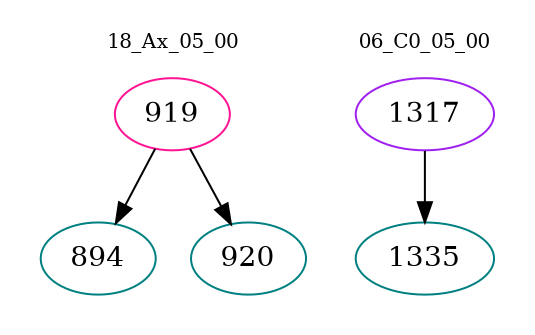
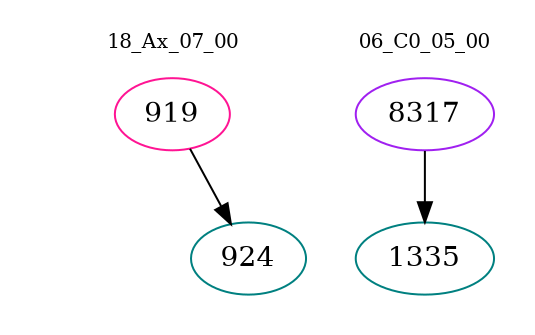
(173, 43) -> (173, 43)
(425, 114) -> (425, 114)
(98, 259) -> none
(249, 259) -> (249, 259)
